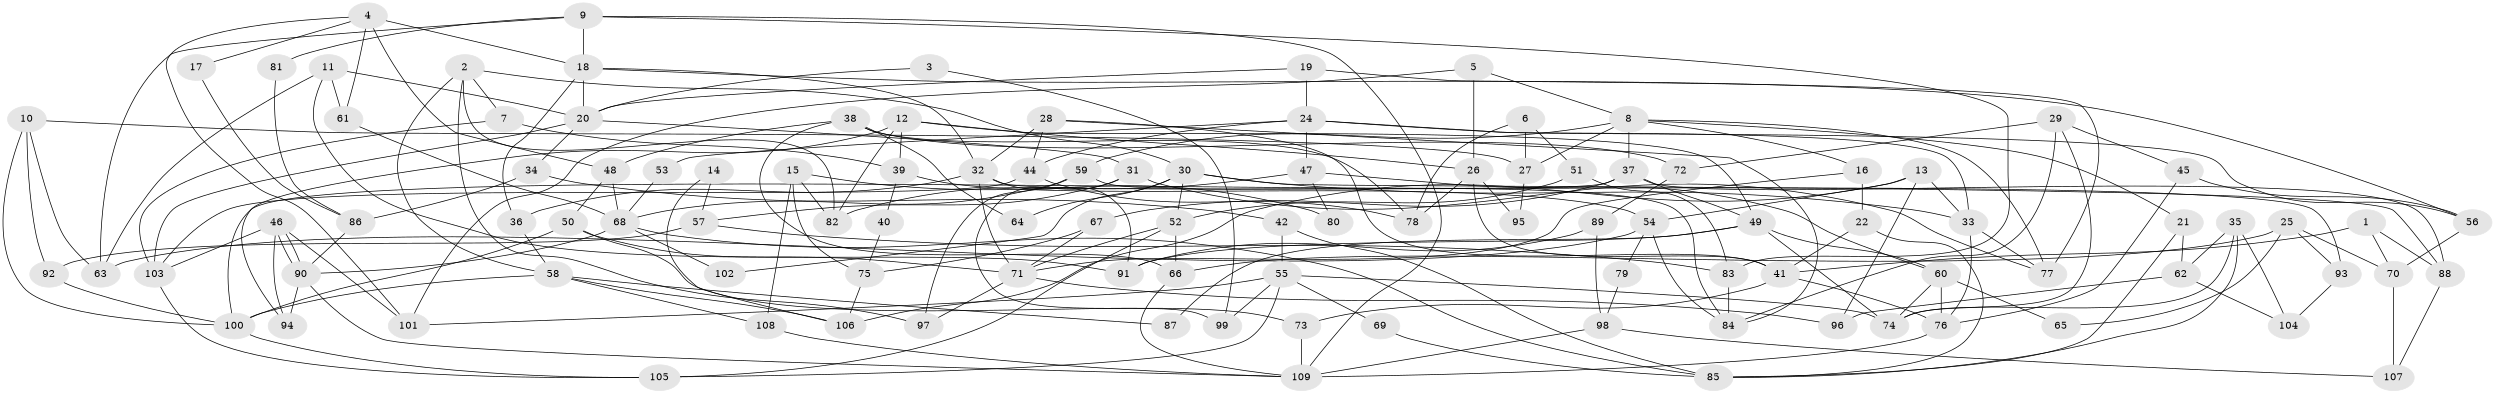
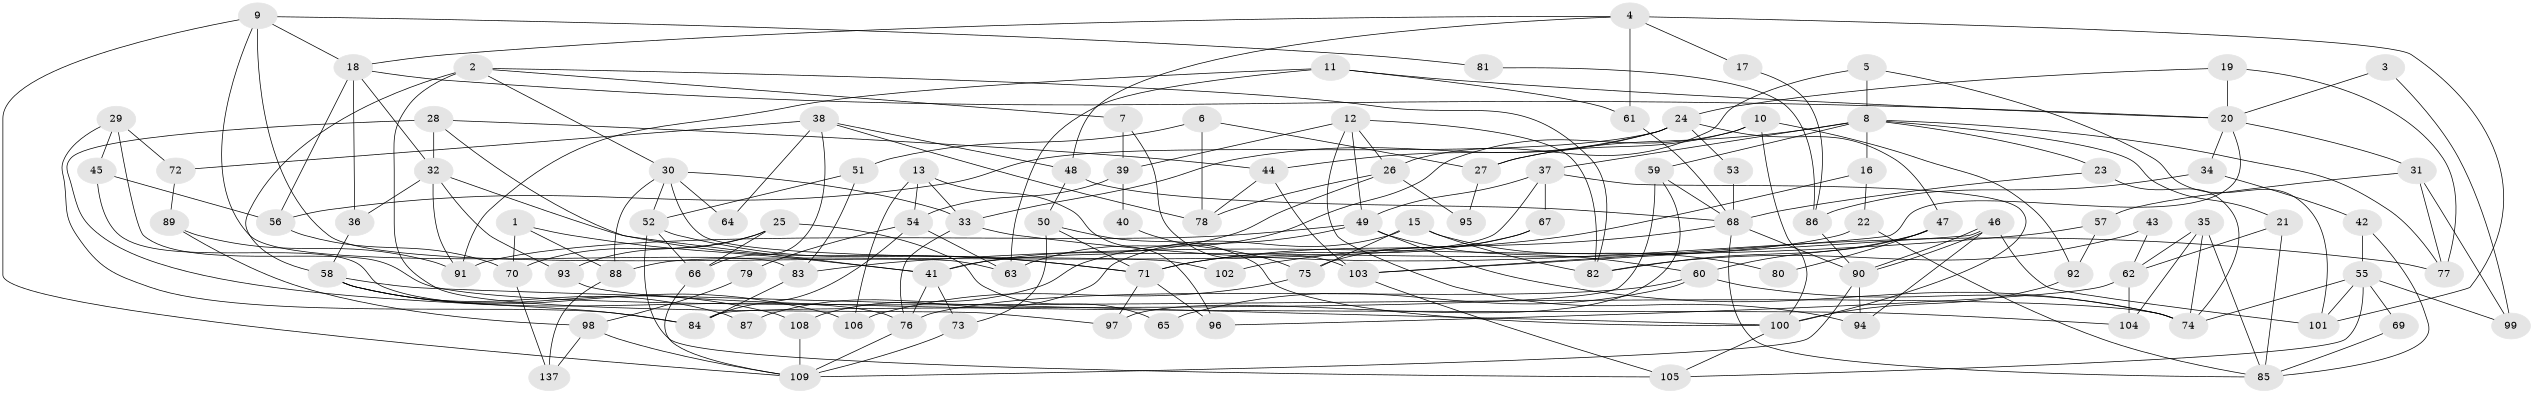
(714, 171) -> none
none -> (2101, 171)
none -> (2153, 223)
(2394, 378) -> (549, 378)
